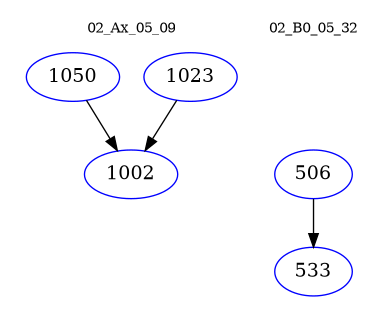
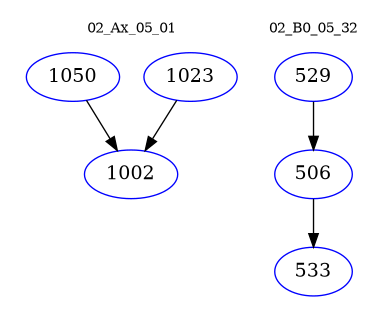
(132, 29) -> (132, 29)
none -> (314, 77)
